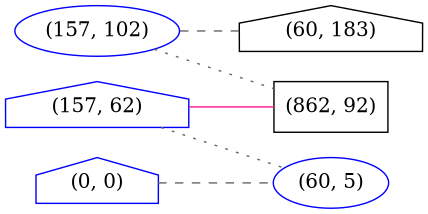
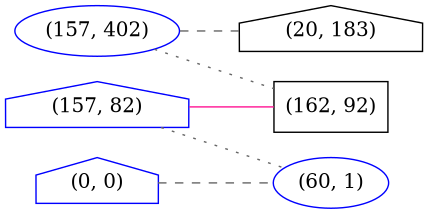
(97, 31) -> (97, 31)
(331, 31) -> (331, 31)
(97, 107) -> (97, 107)
(331, 107) -> (331, 107)
(331, 183) -> (331, 183)
